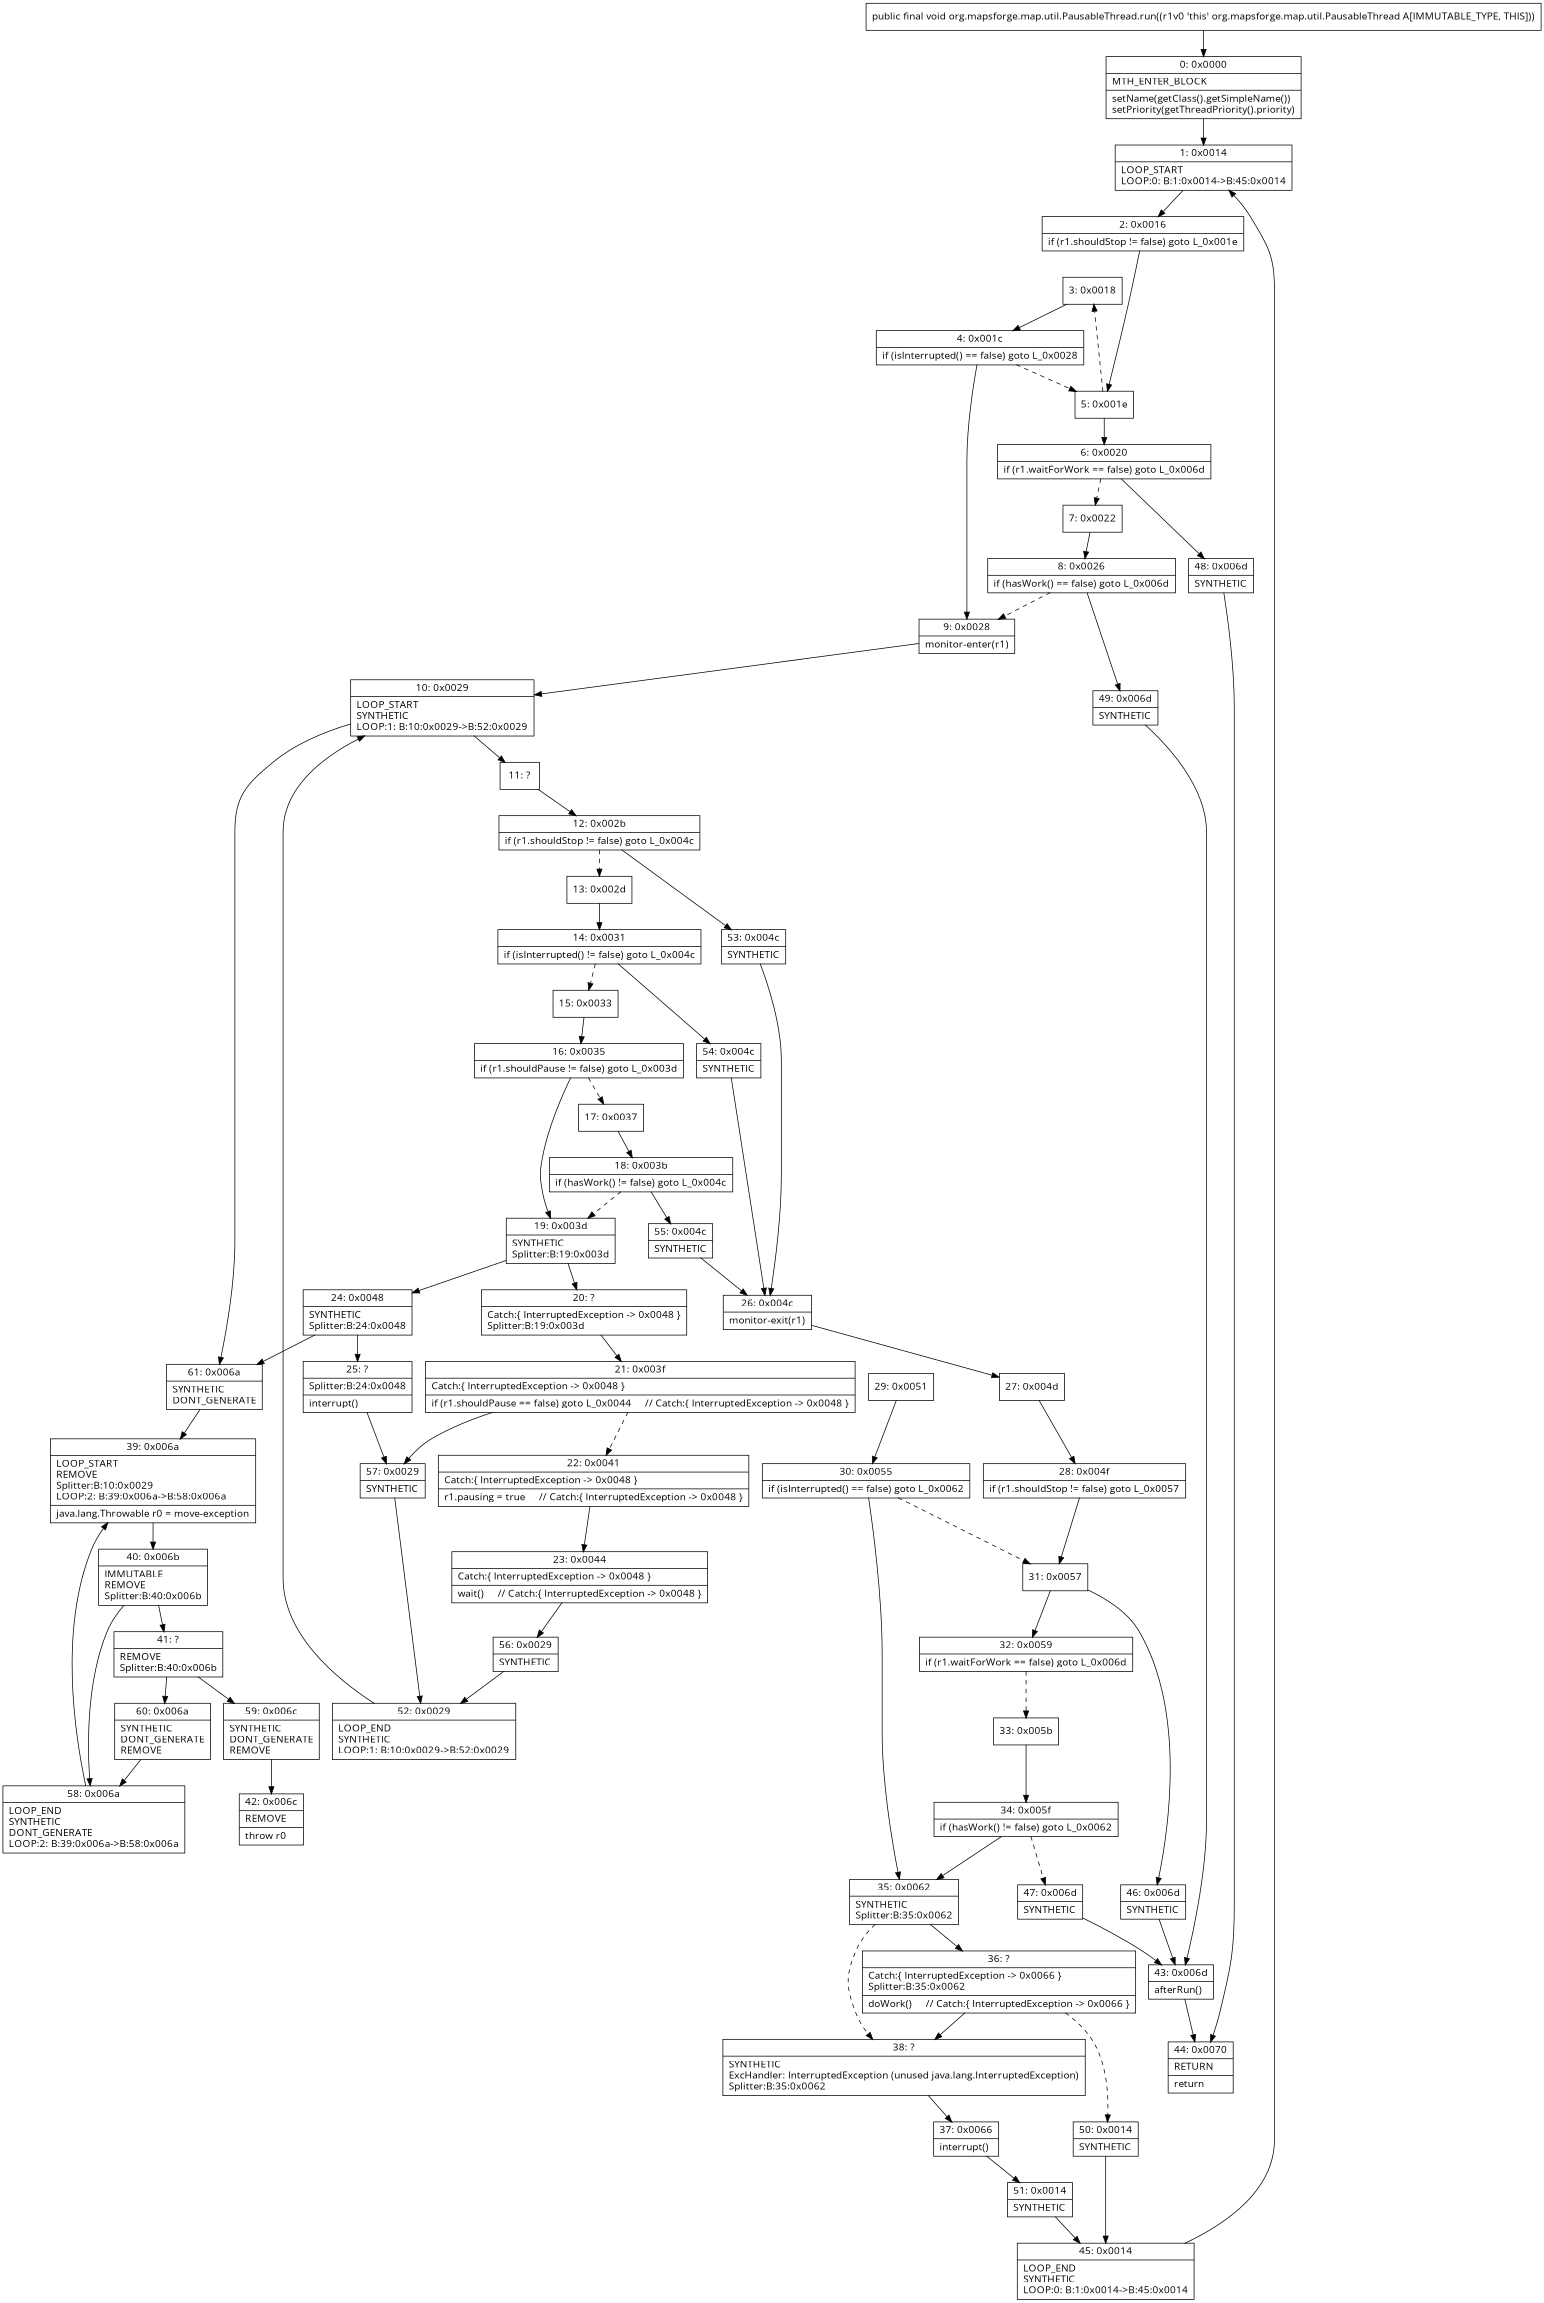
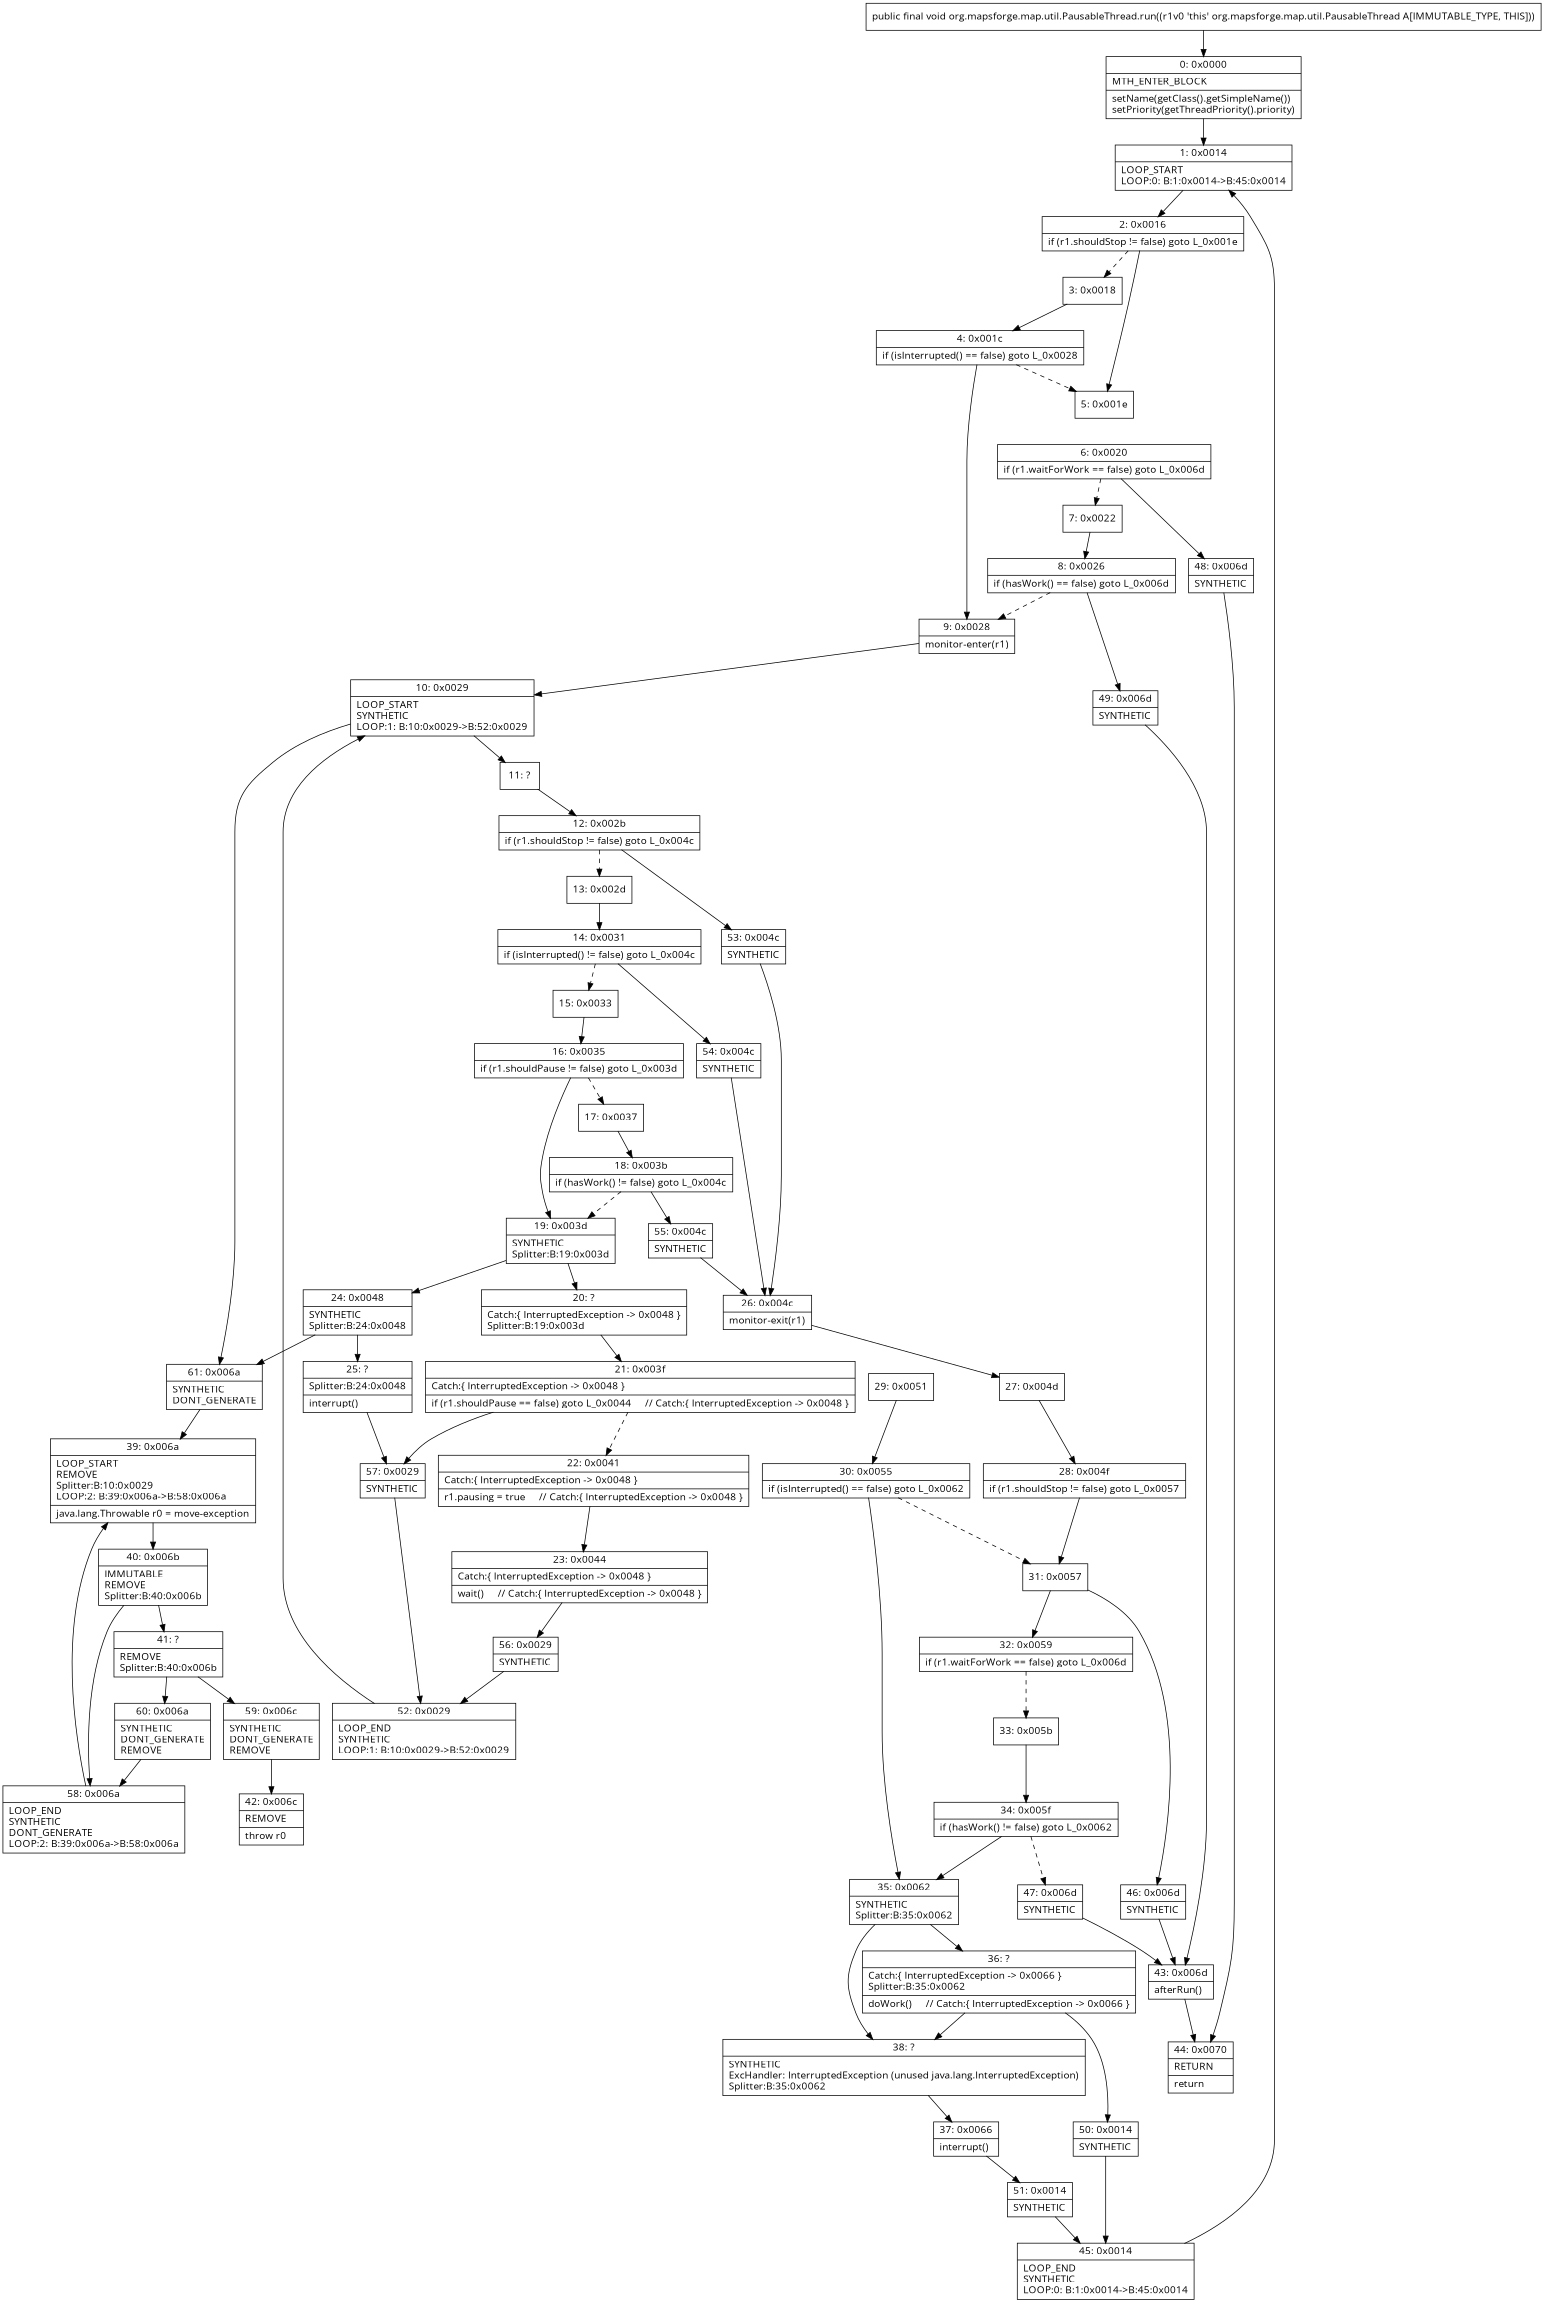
(1099, 352) -> (1119, 261)
(1104, 428) -> none
(848, 1978) -> (848, 1978)
(1101, 2058) -> (1101, 2058)
